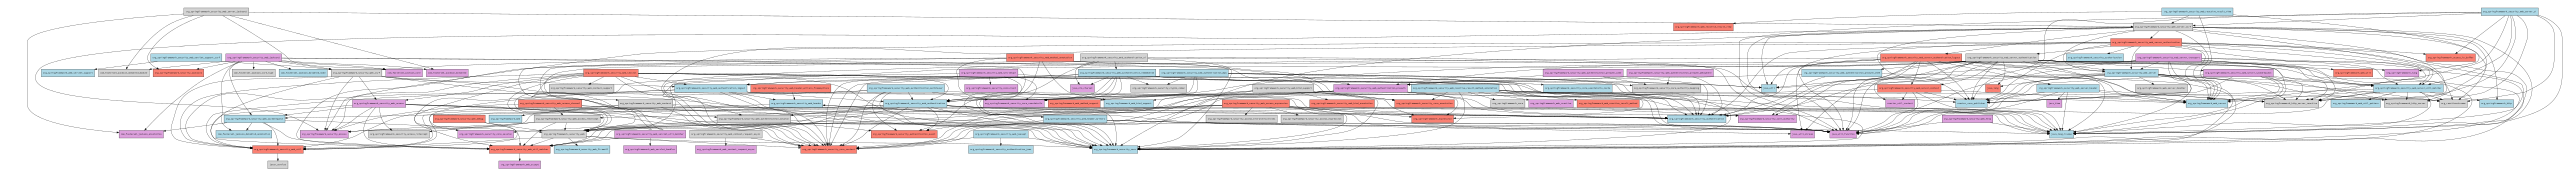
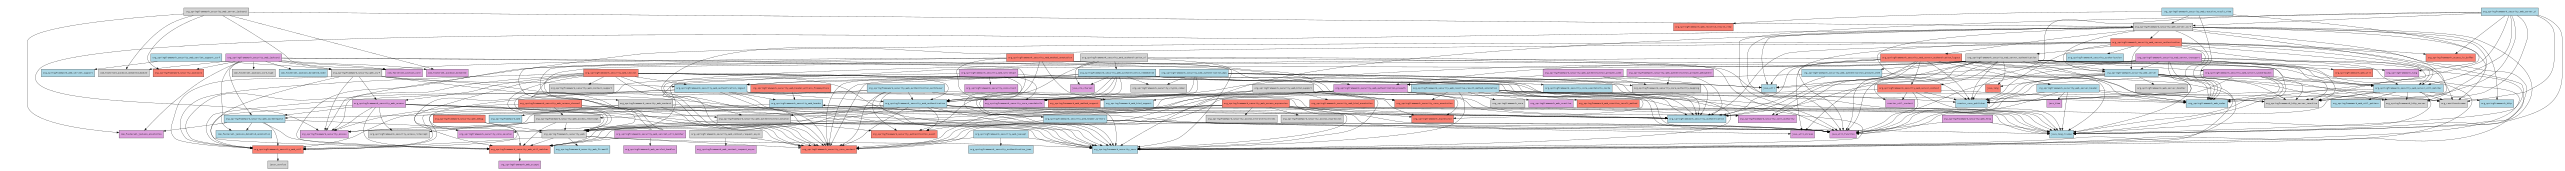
(2207, 104) -> (2207, 104)
